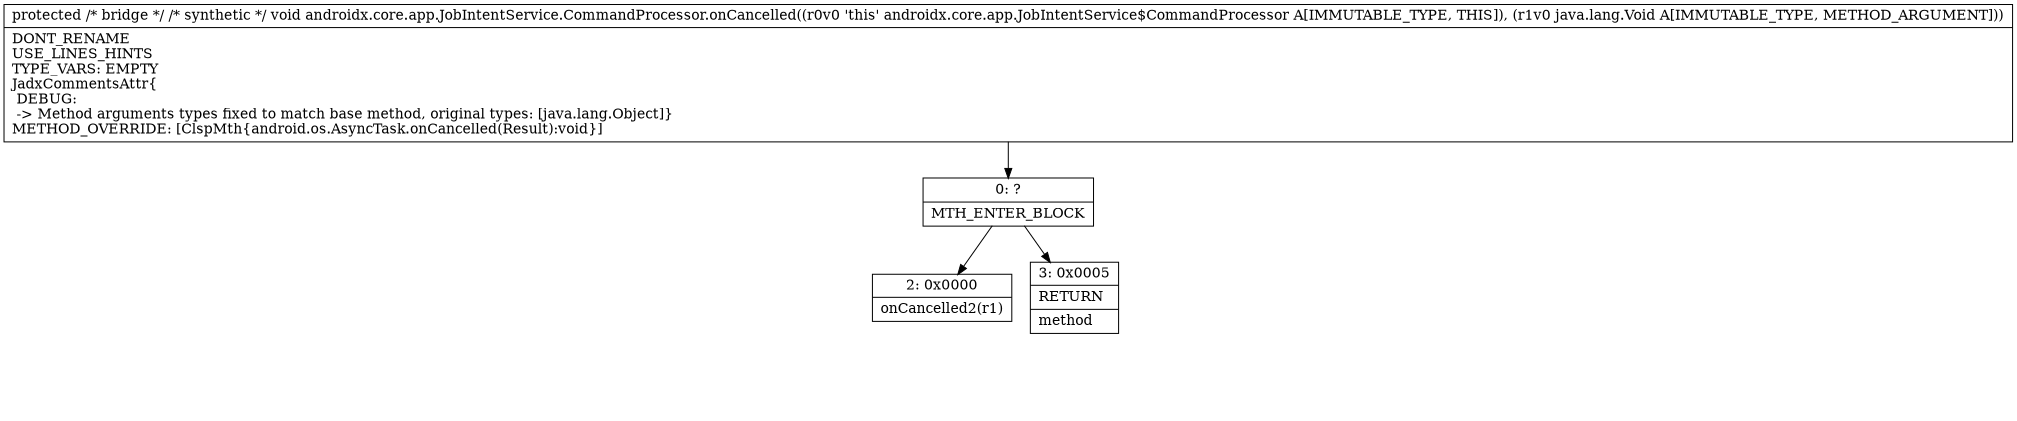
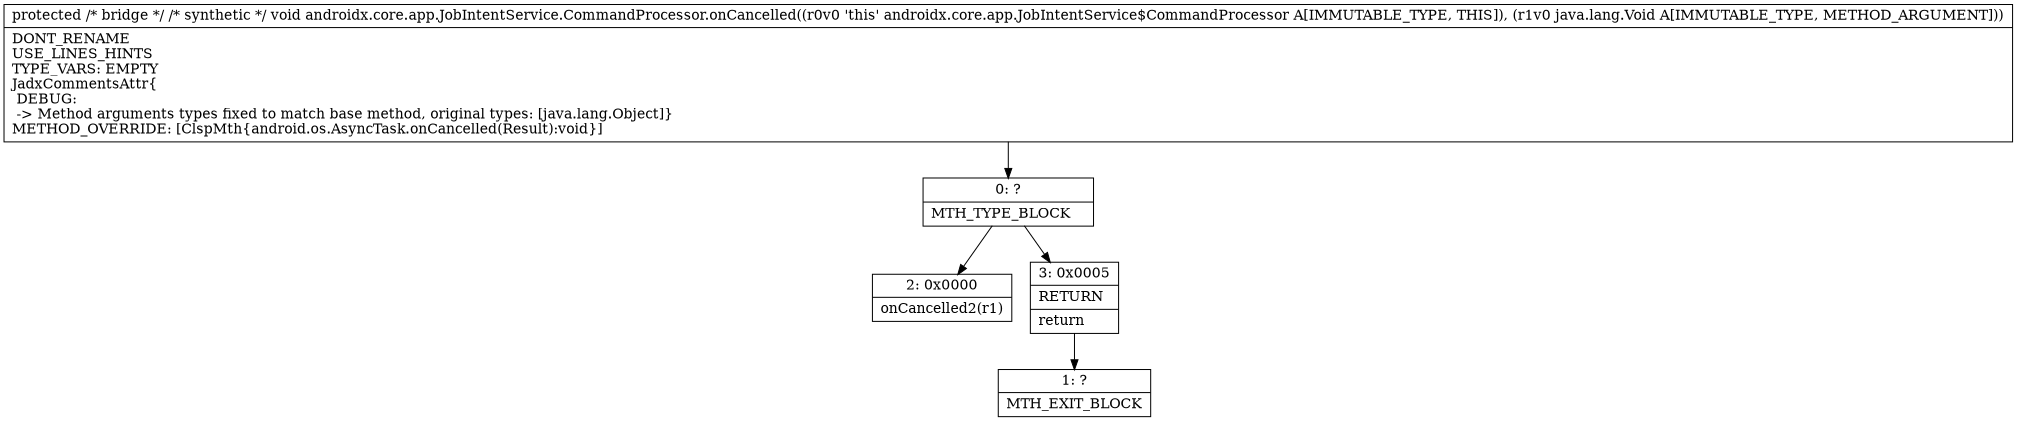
(1008, 214) -> (1001, 214)
(1066, 321) -> (1061, 321)
none -> (1074, 393)
